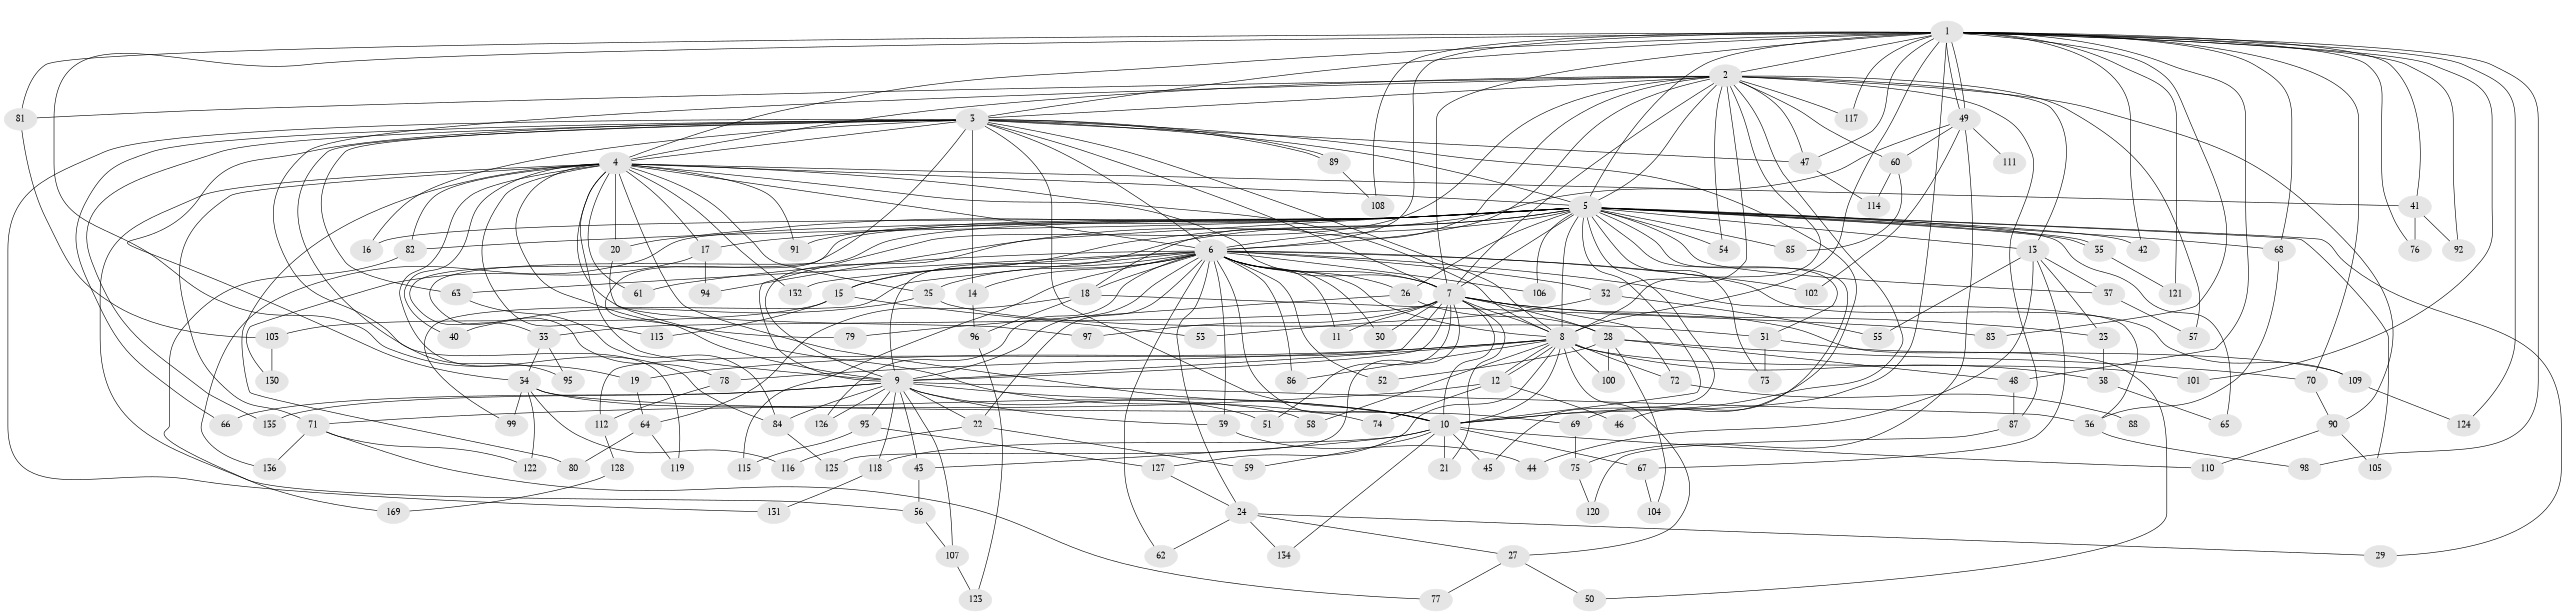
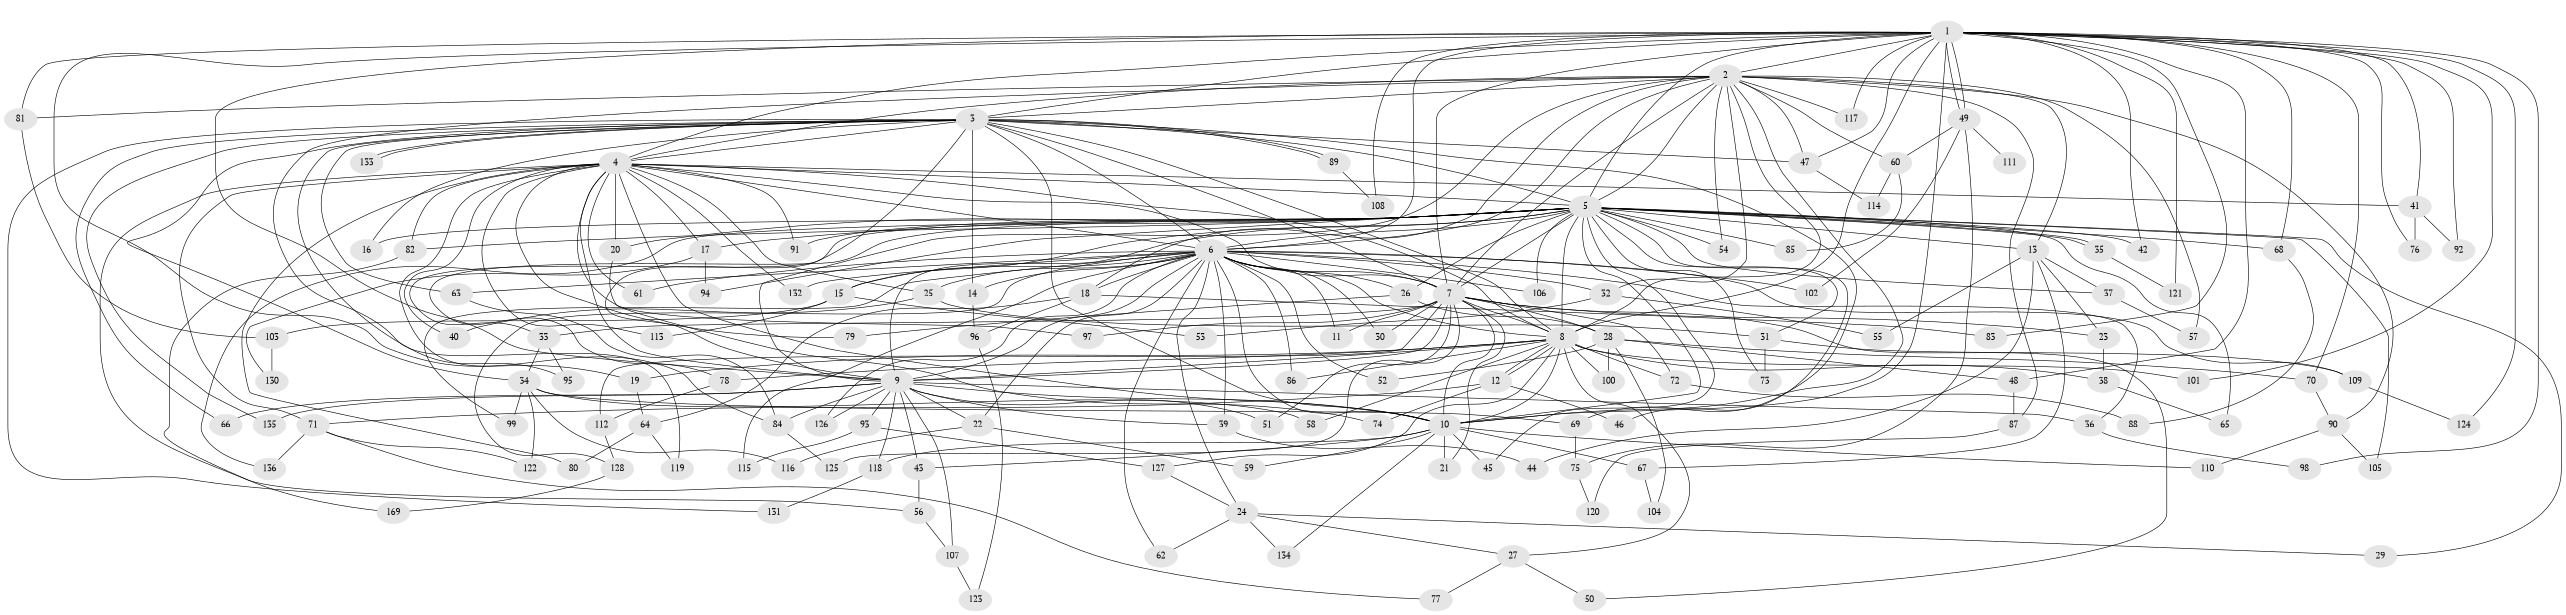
none -> (367, 163)
(1586, 193) -> (617, 57)
none -> (832, 314)
(2225, 387) -> (2273, 384)
